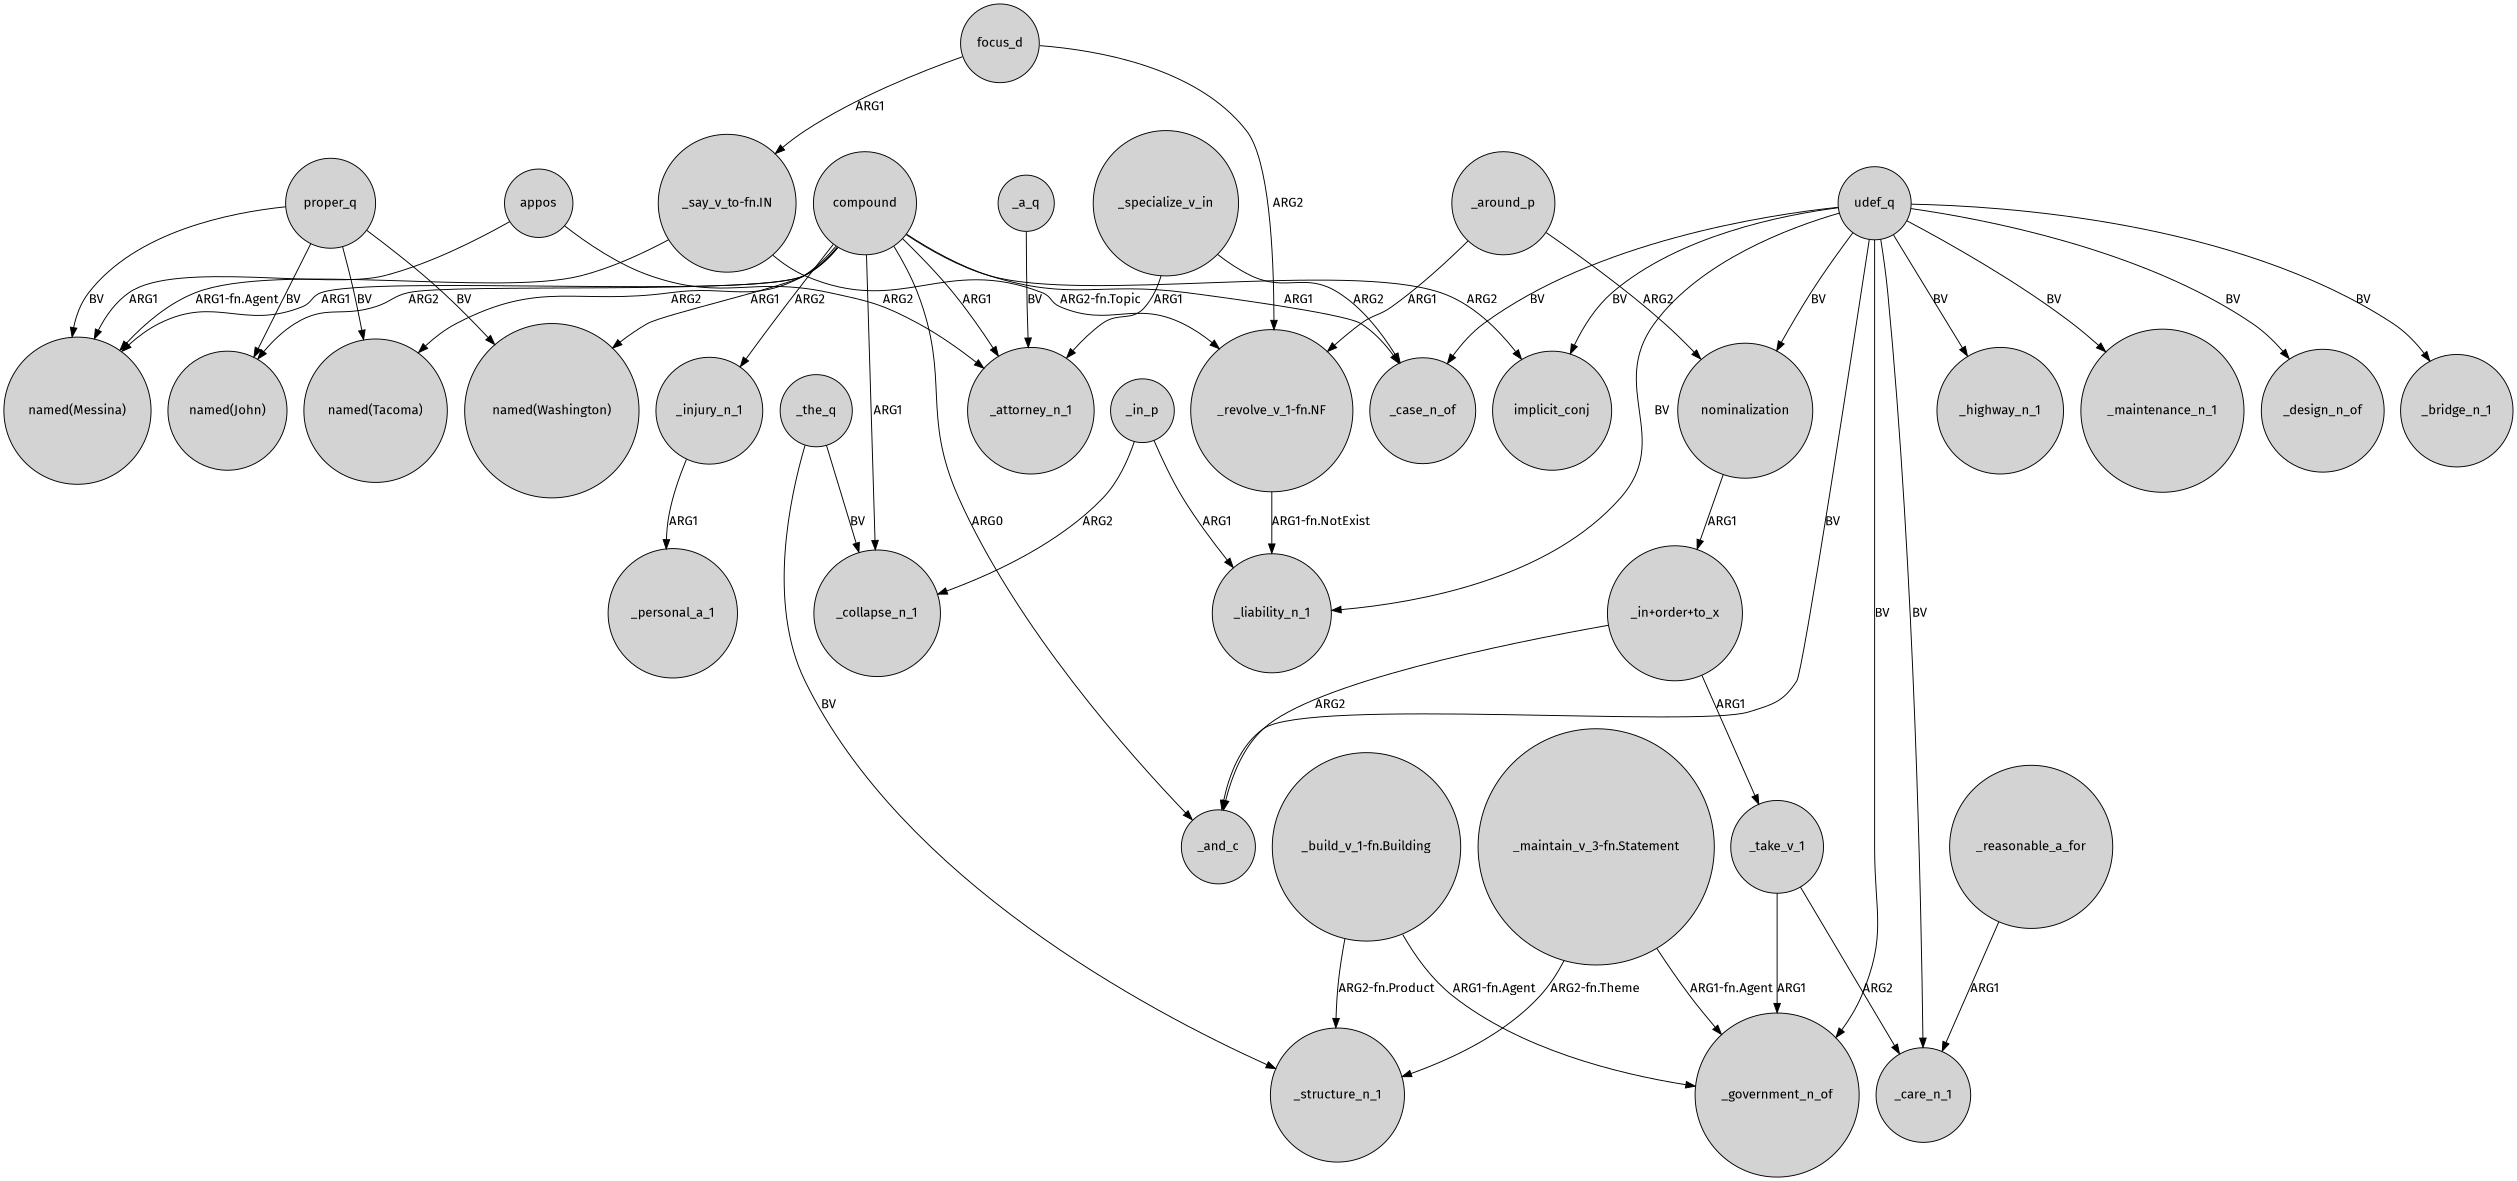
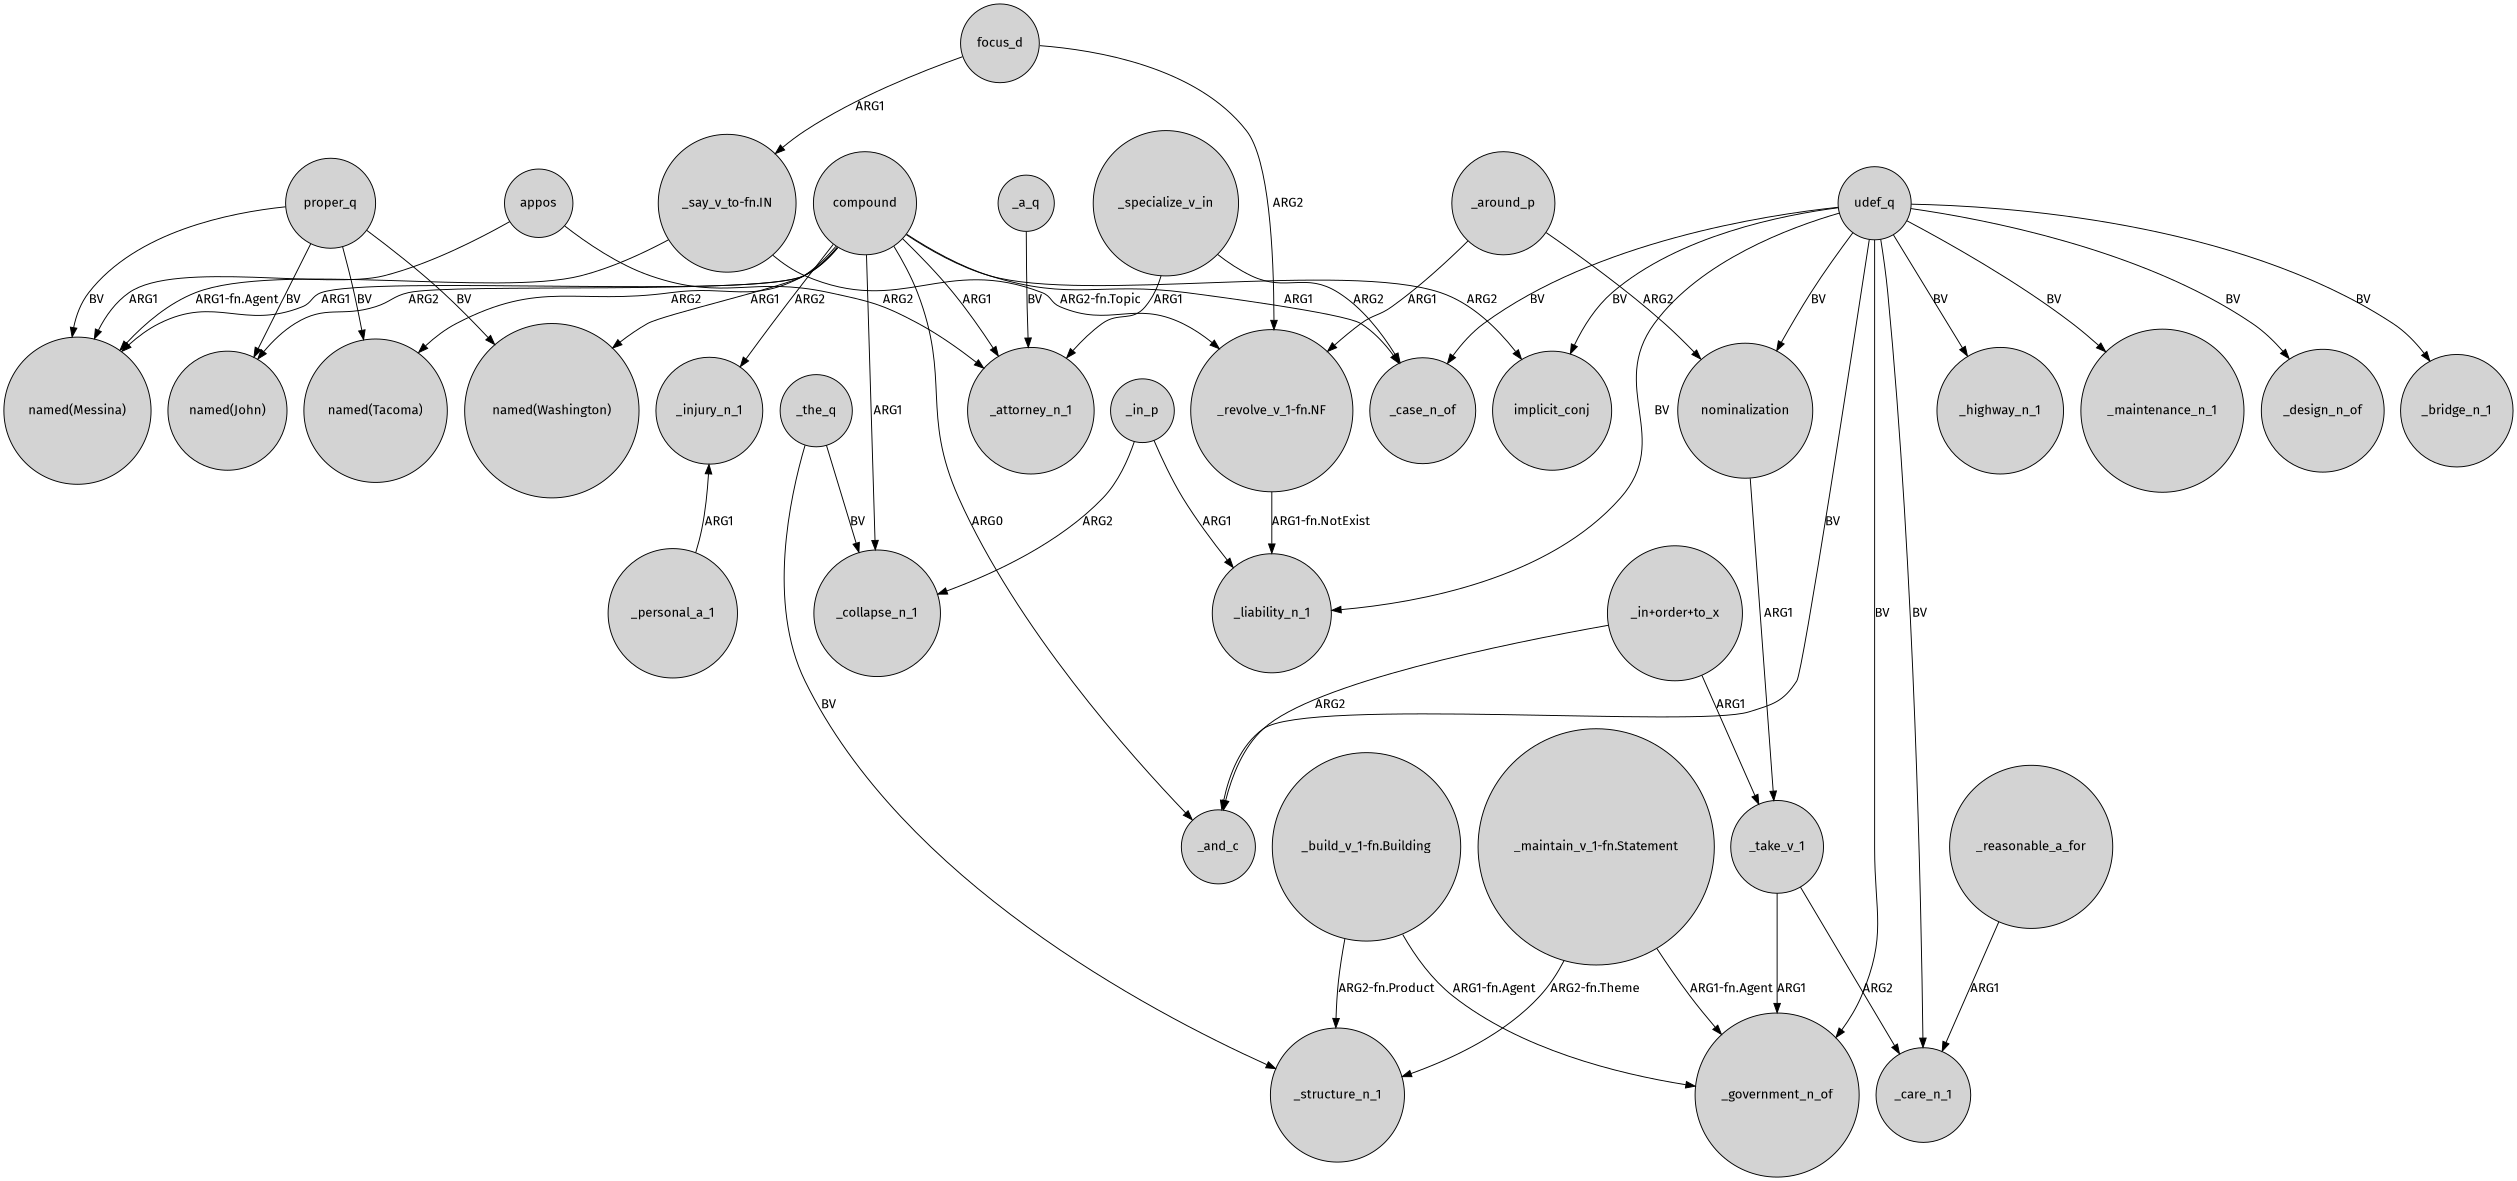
(673, 499) -> (704, 514)
(1712, 507) -> (1762, 635)
(1596, 847) -> (1596, 847)
